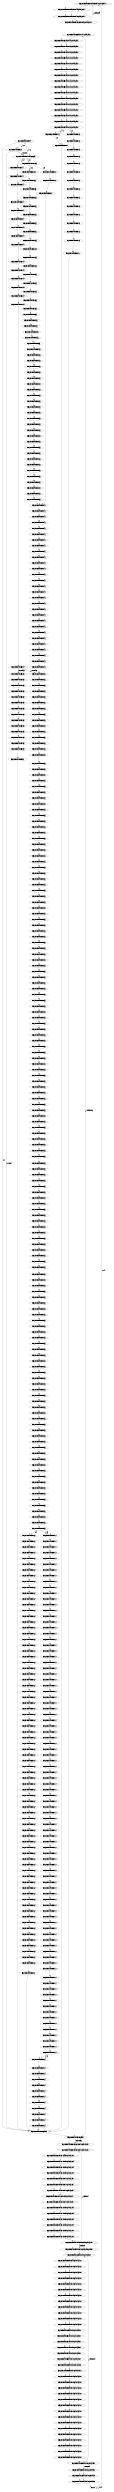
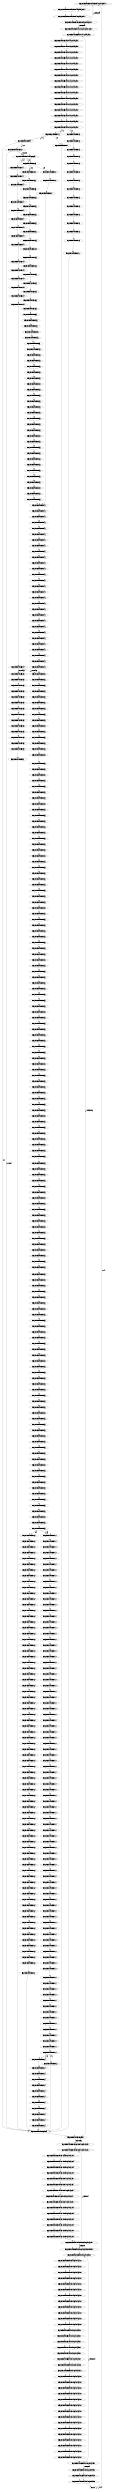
none -> (79, 29)
(27, 149) -> (39, 138)
(15, 150) -> (15, 150)
(30, 164) -> (30, 164)
none -> (51, 2064)
(79, 2250) -> (79, 2250)
